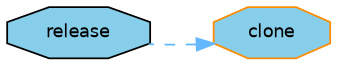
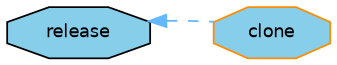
(173, 45) -> (190, 21)
